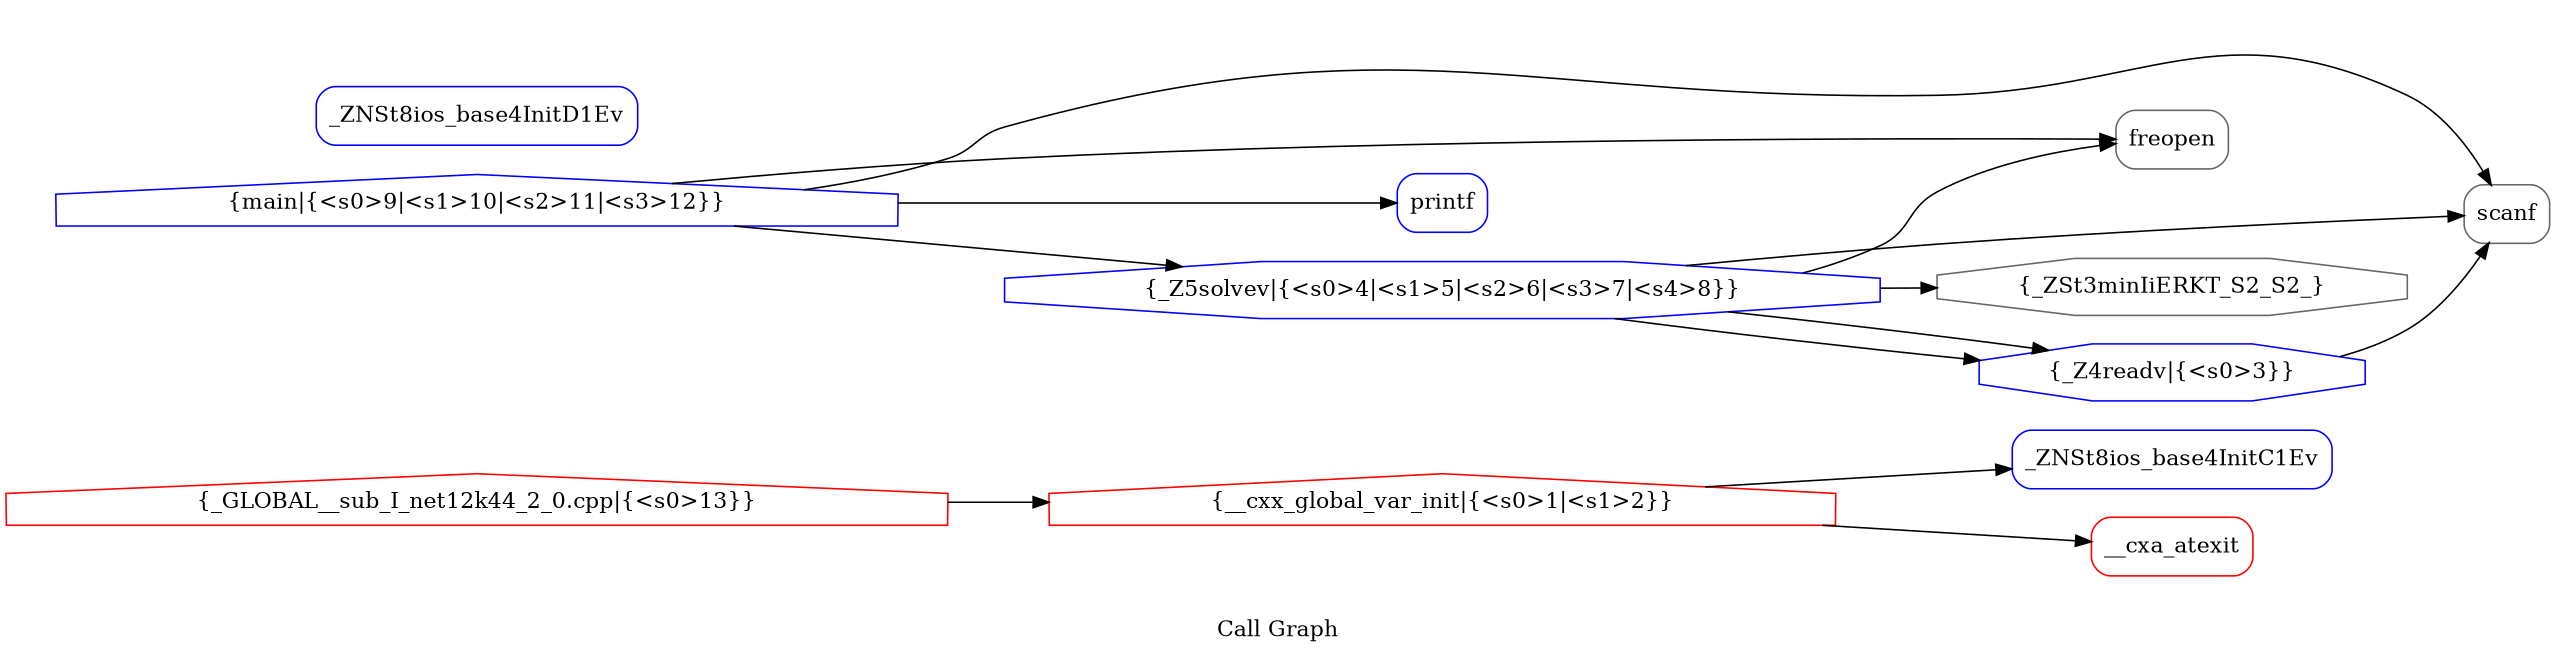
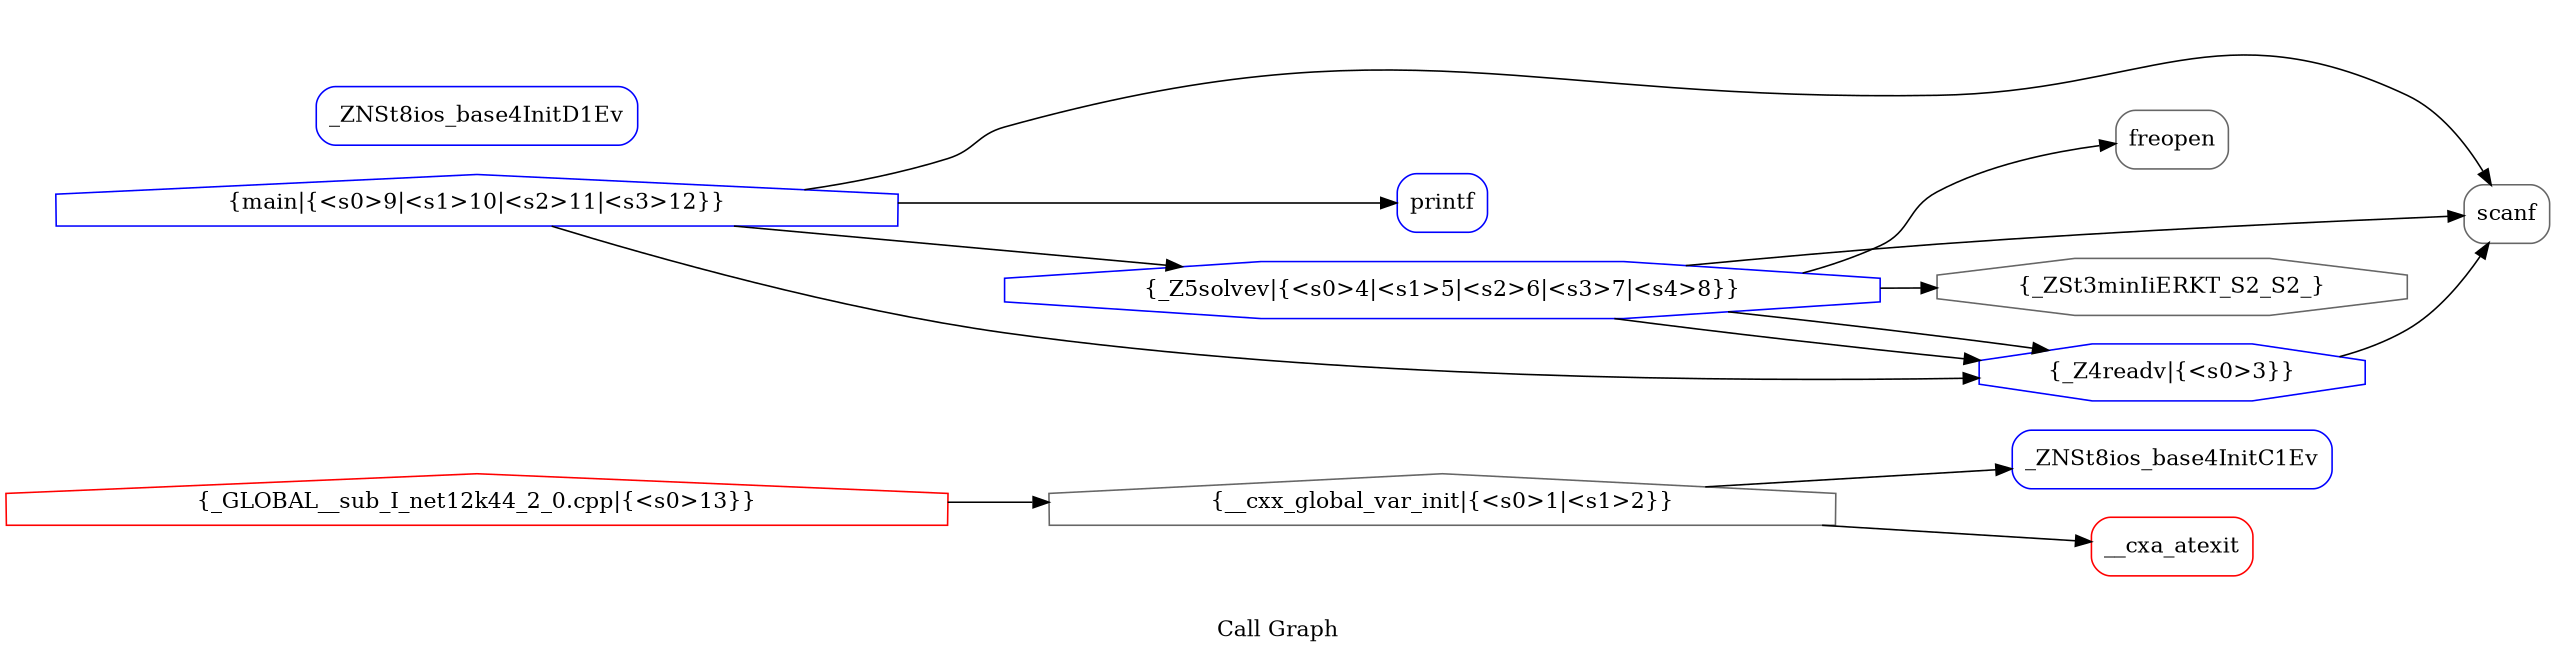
(1385, 145) -> (1251, 359)
(1442, 502) -> (1442, 502)
